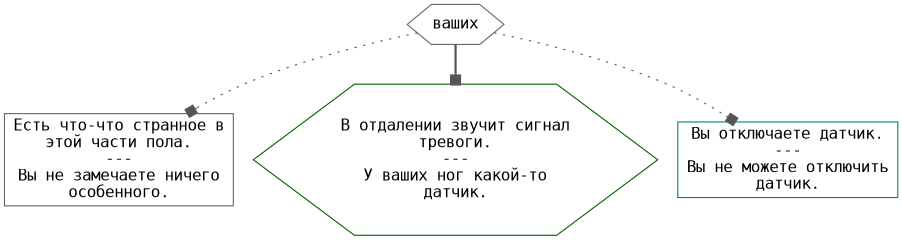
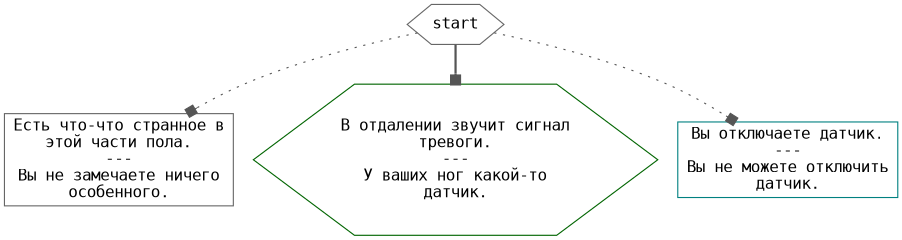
(456, 24) -> (456, 24)
